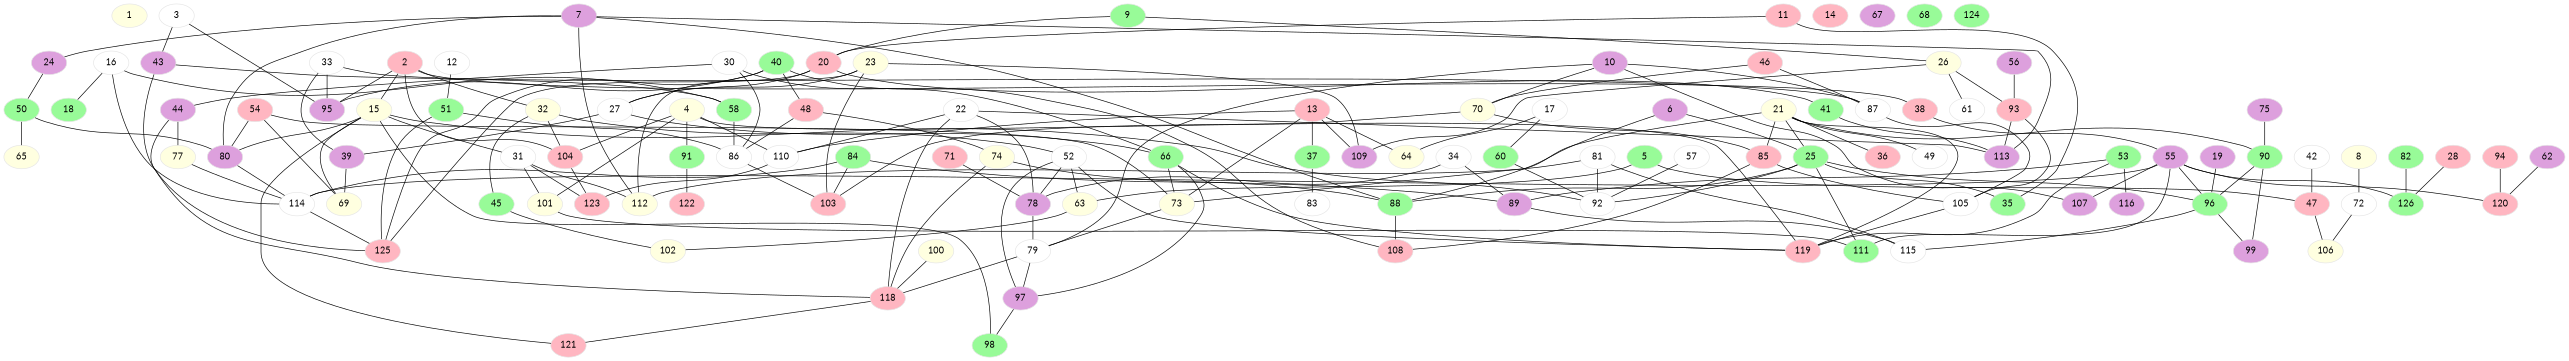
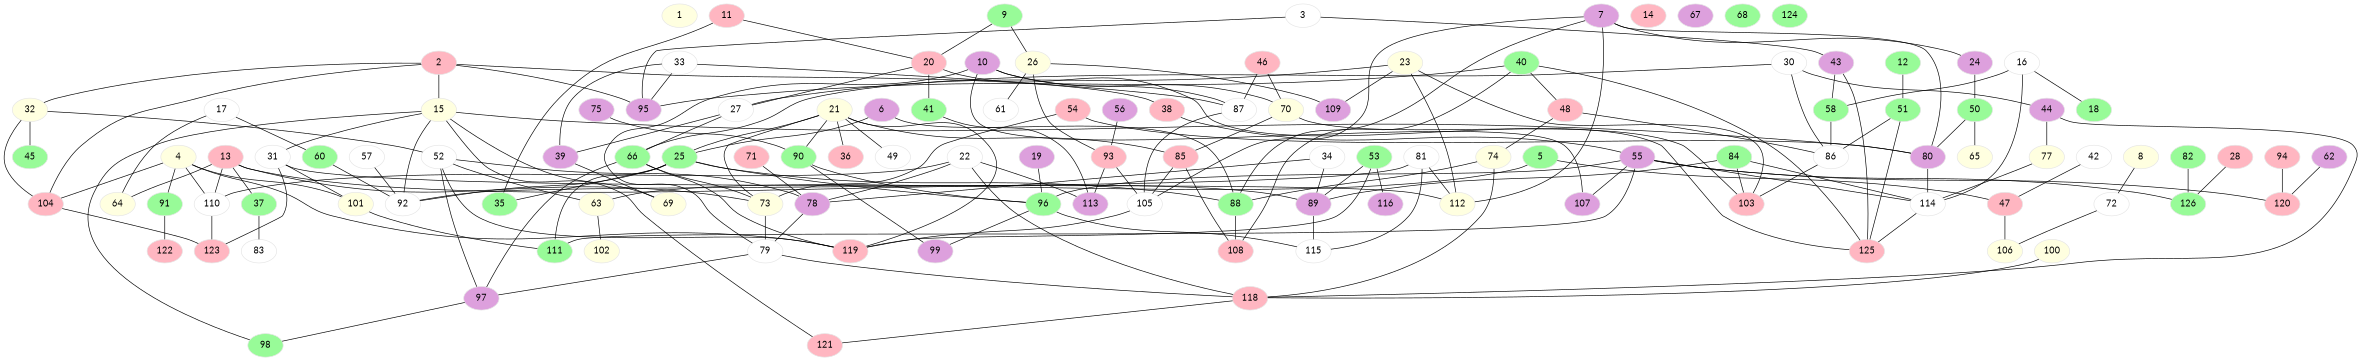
(1373, 34) -> (1369, 91)
(452, 63) -> (1903, 63)
(1336, 133) -> (767, 190)
(296, 153) -> none
(580, 233) -> none
